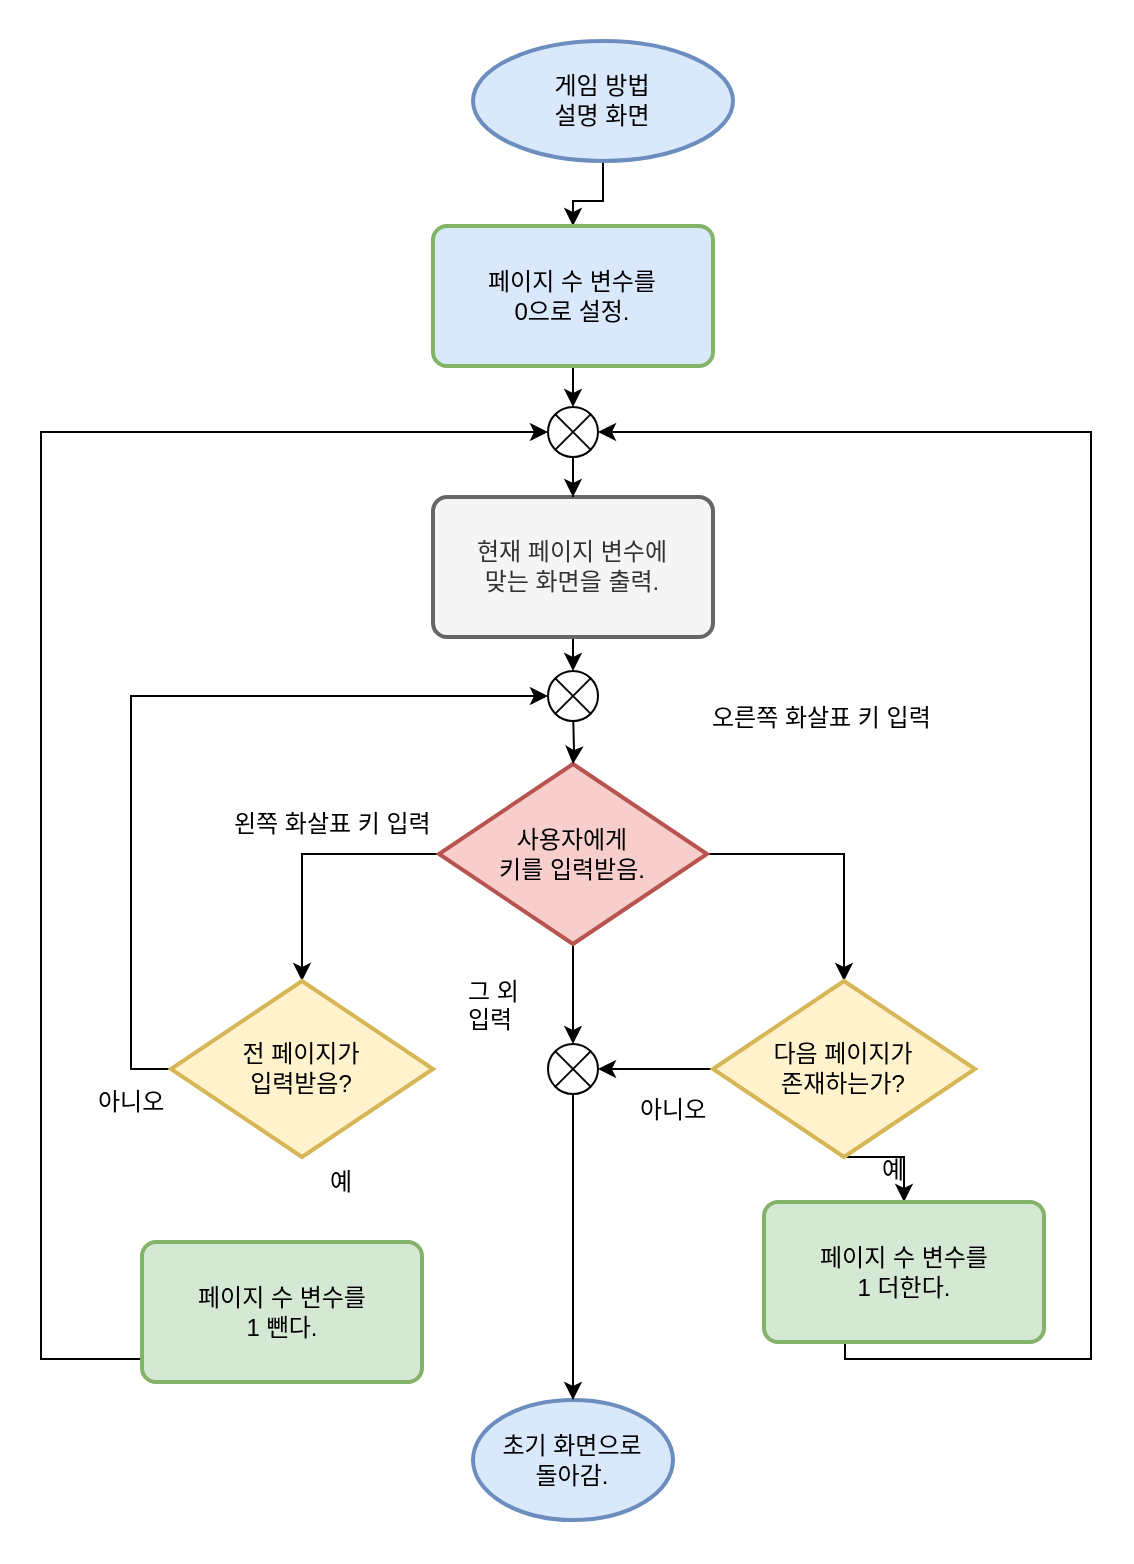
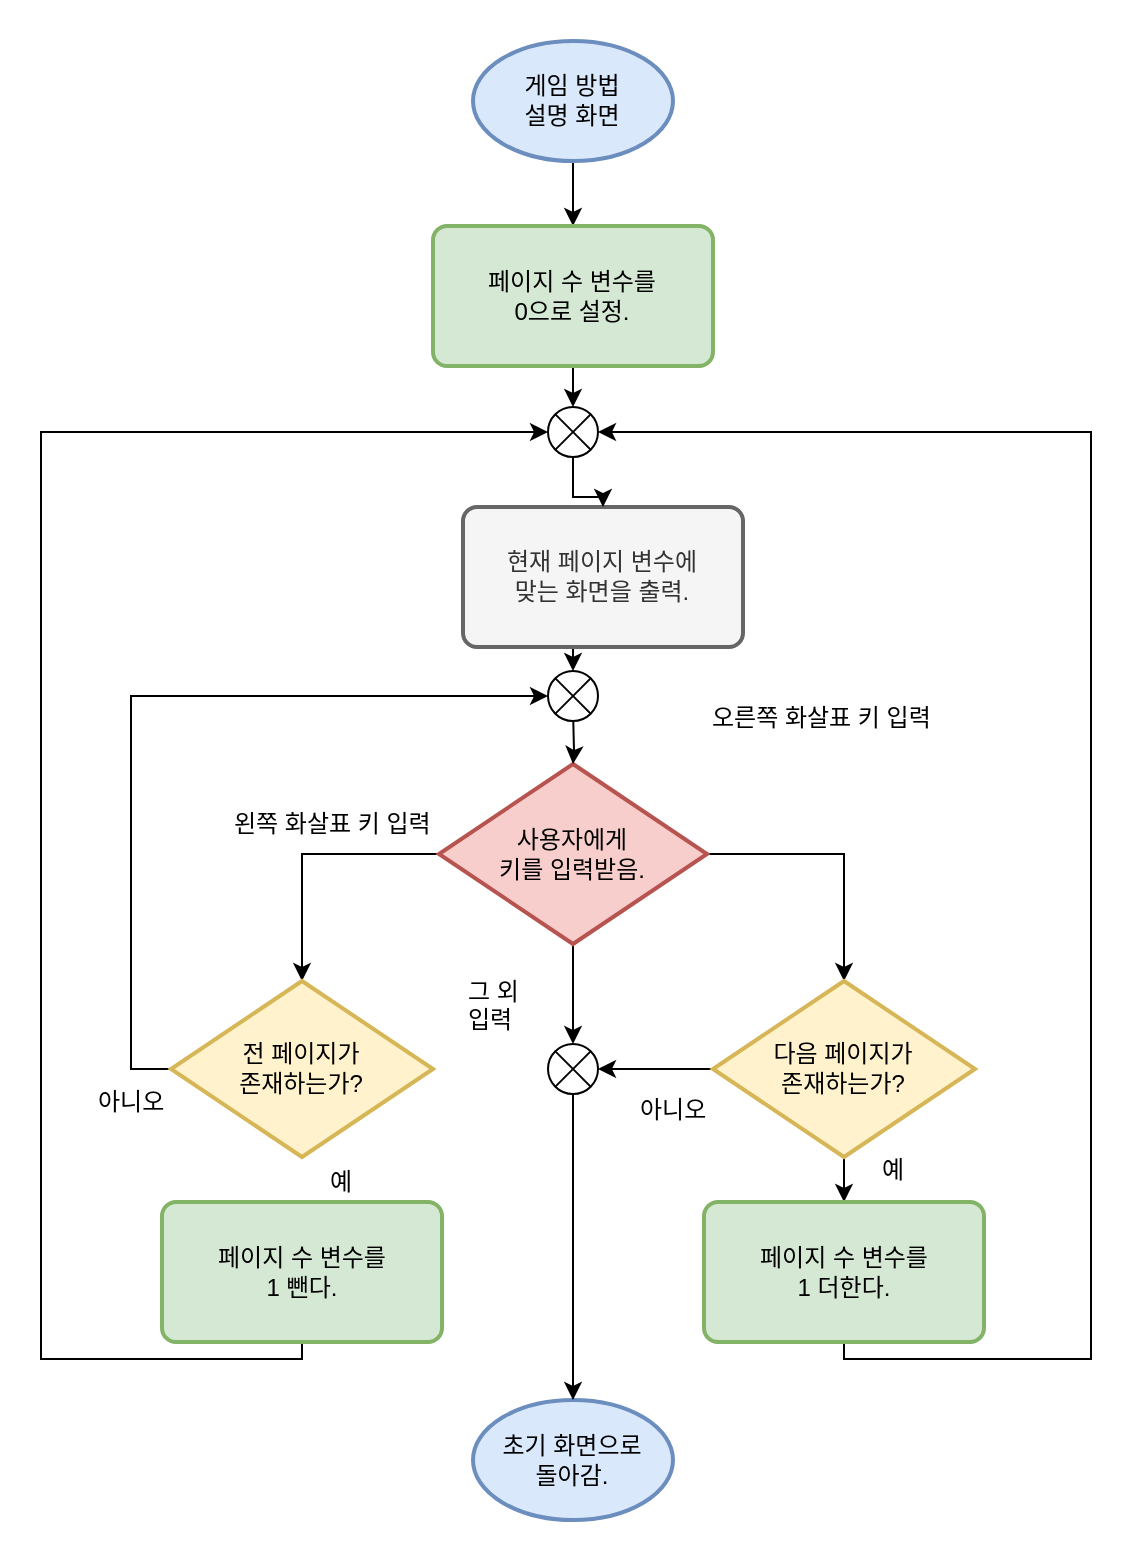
(603, 101) -> (573, 101)
(573, 296) -> (573, 296)
(573, 567) -> (603, 577)
(302, 1069) -> (302, 1069)
(904, 1272) -> (844, 1272)
(282, 1312) -> (302, 1272)
